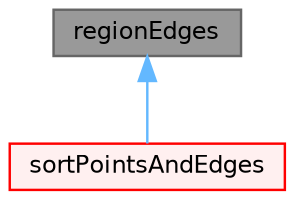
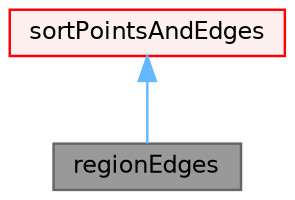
(147, 112) -> (147, 112)
